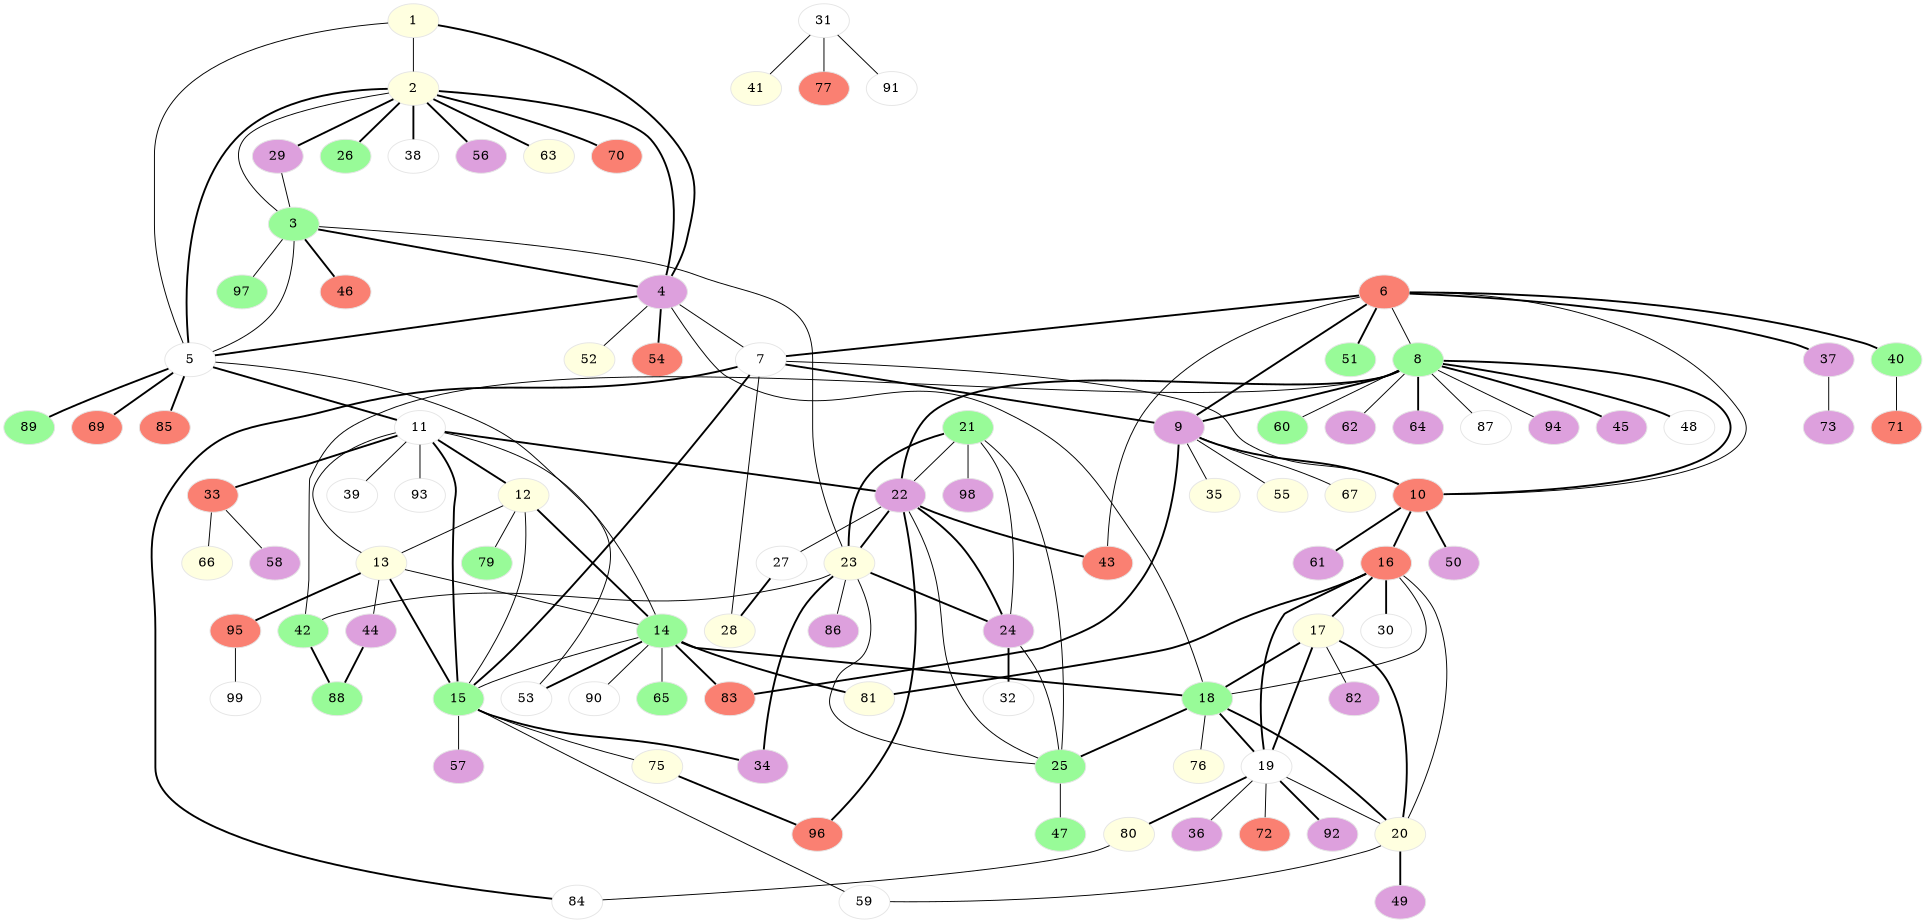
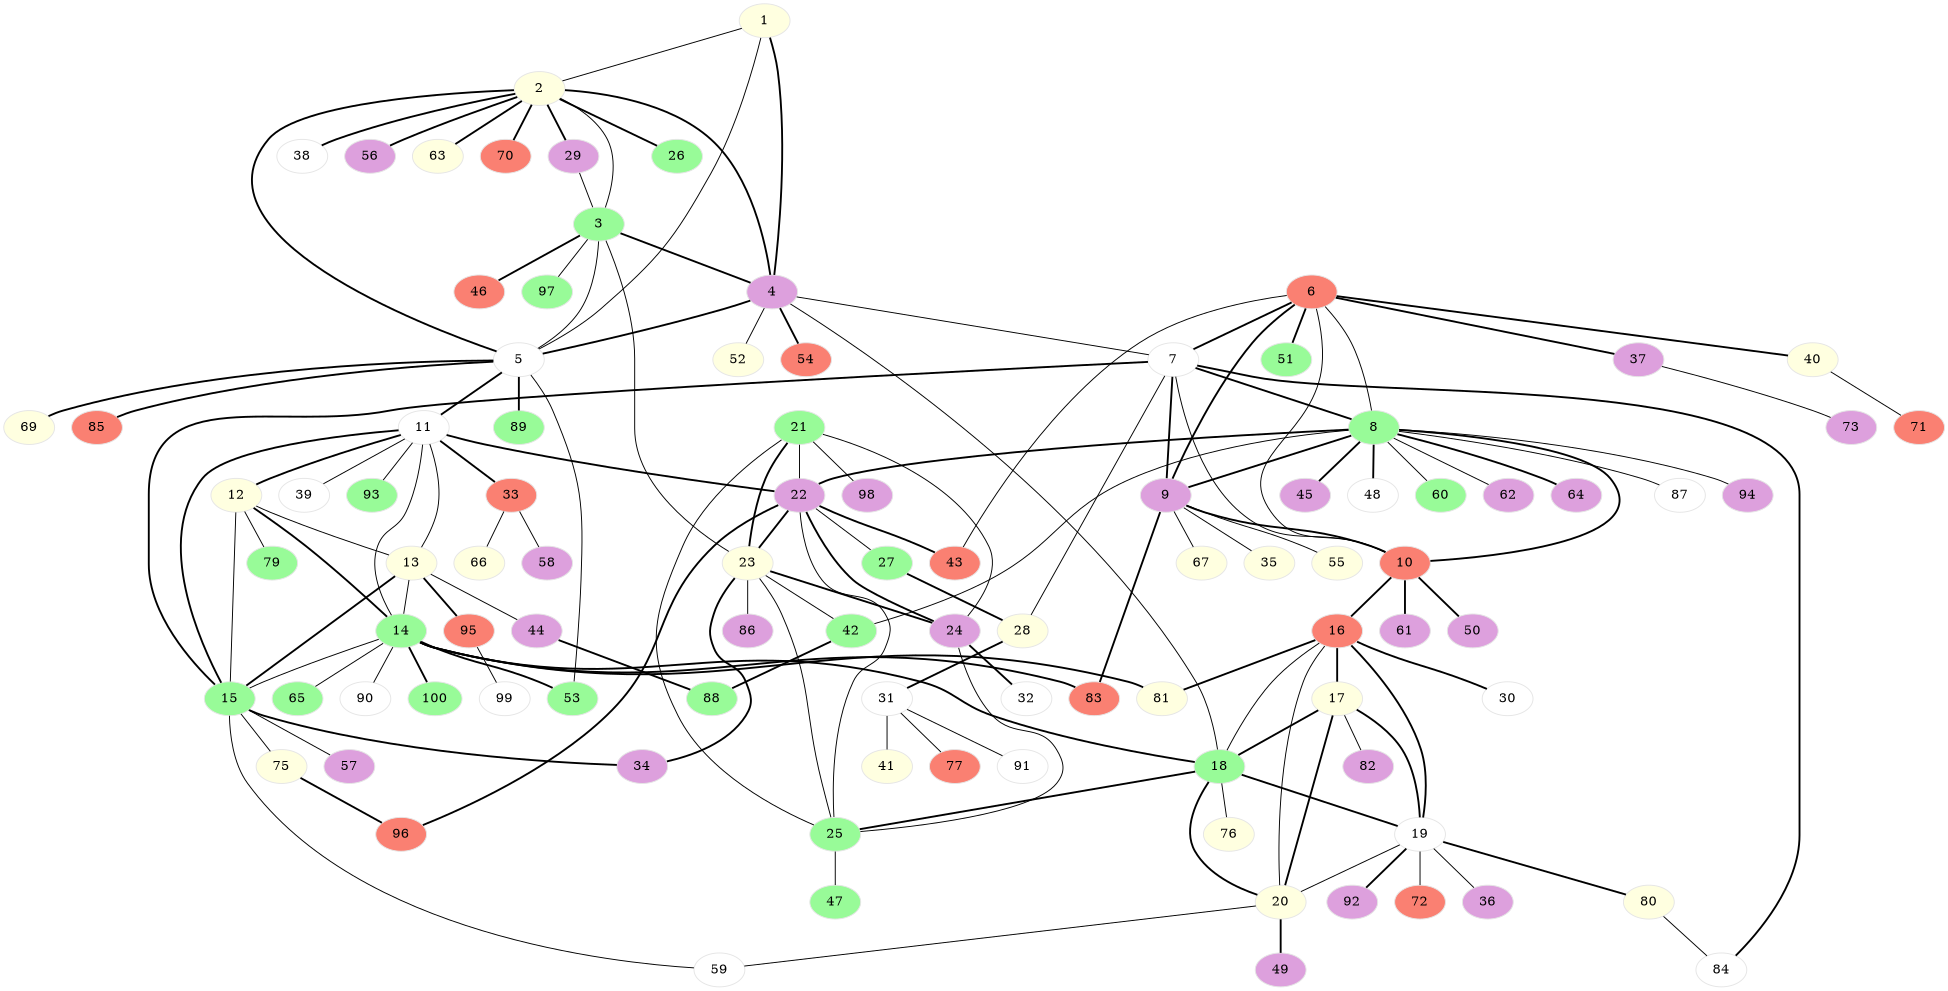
(1897, 360) -> (1813, 360)
none -> (1274, 394)
(97, 428) -> (29, 428)
(420, 495) -> (372, 495)
(782, 563) -> (887, 563)
none -> (948, 668)
none -> (435, 699)
(526, 699) -> (573, 699)
